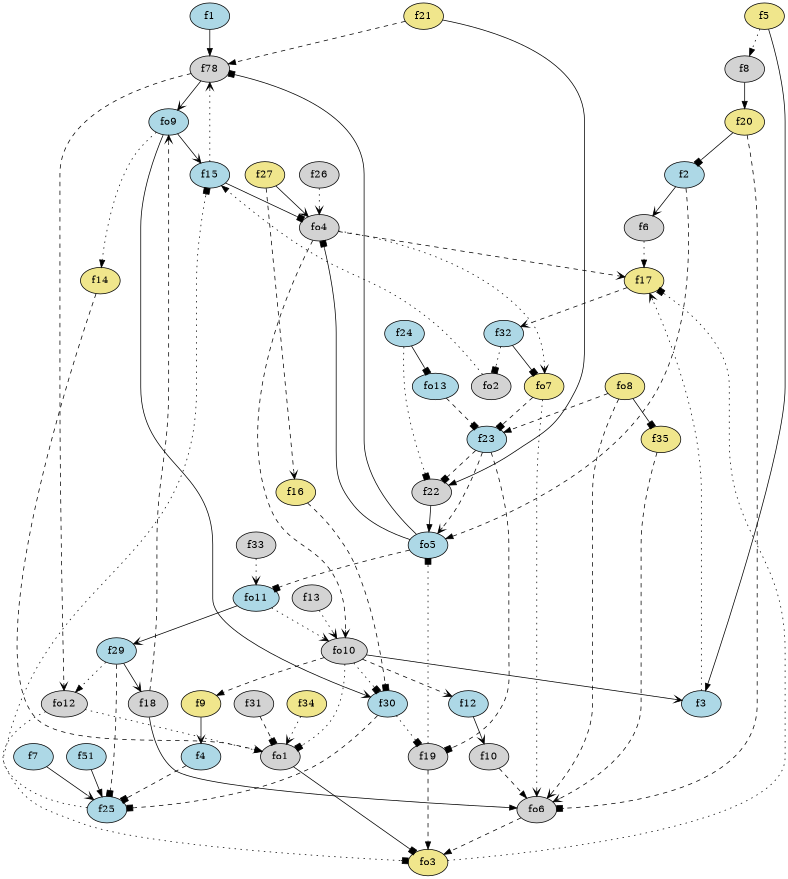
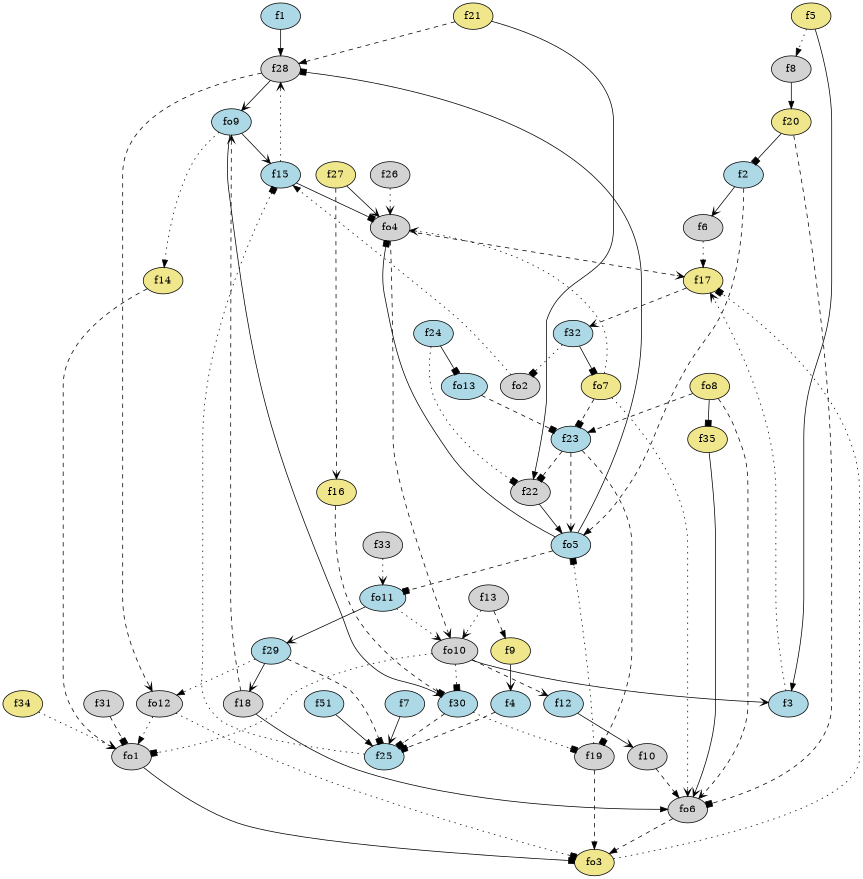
(210, 69) -> (281, 69)
(464, 270) -> (542, 270)
(641, 643) -> (716, 622)
(273, 674) -> (498, 621)
